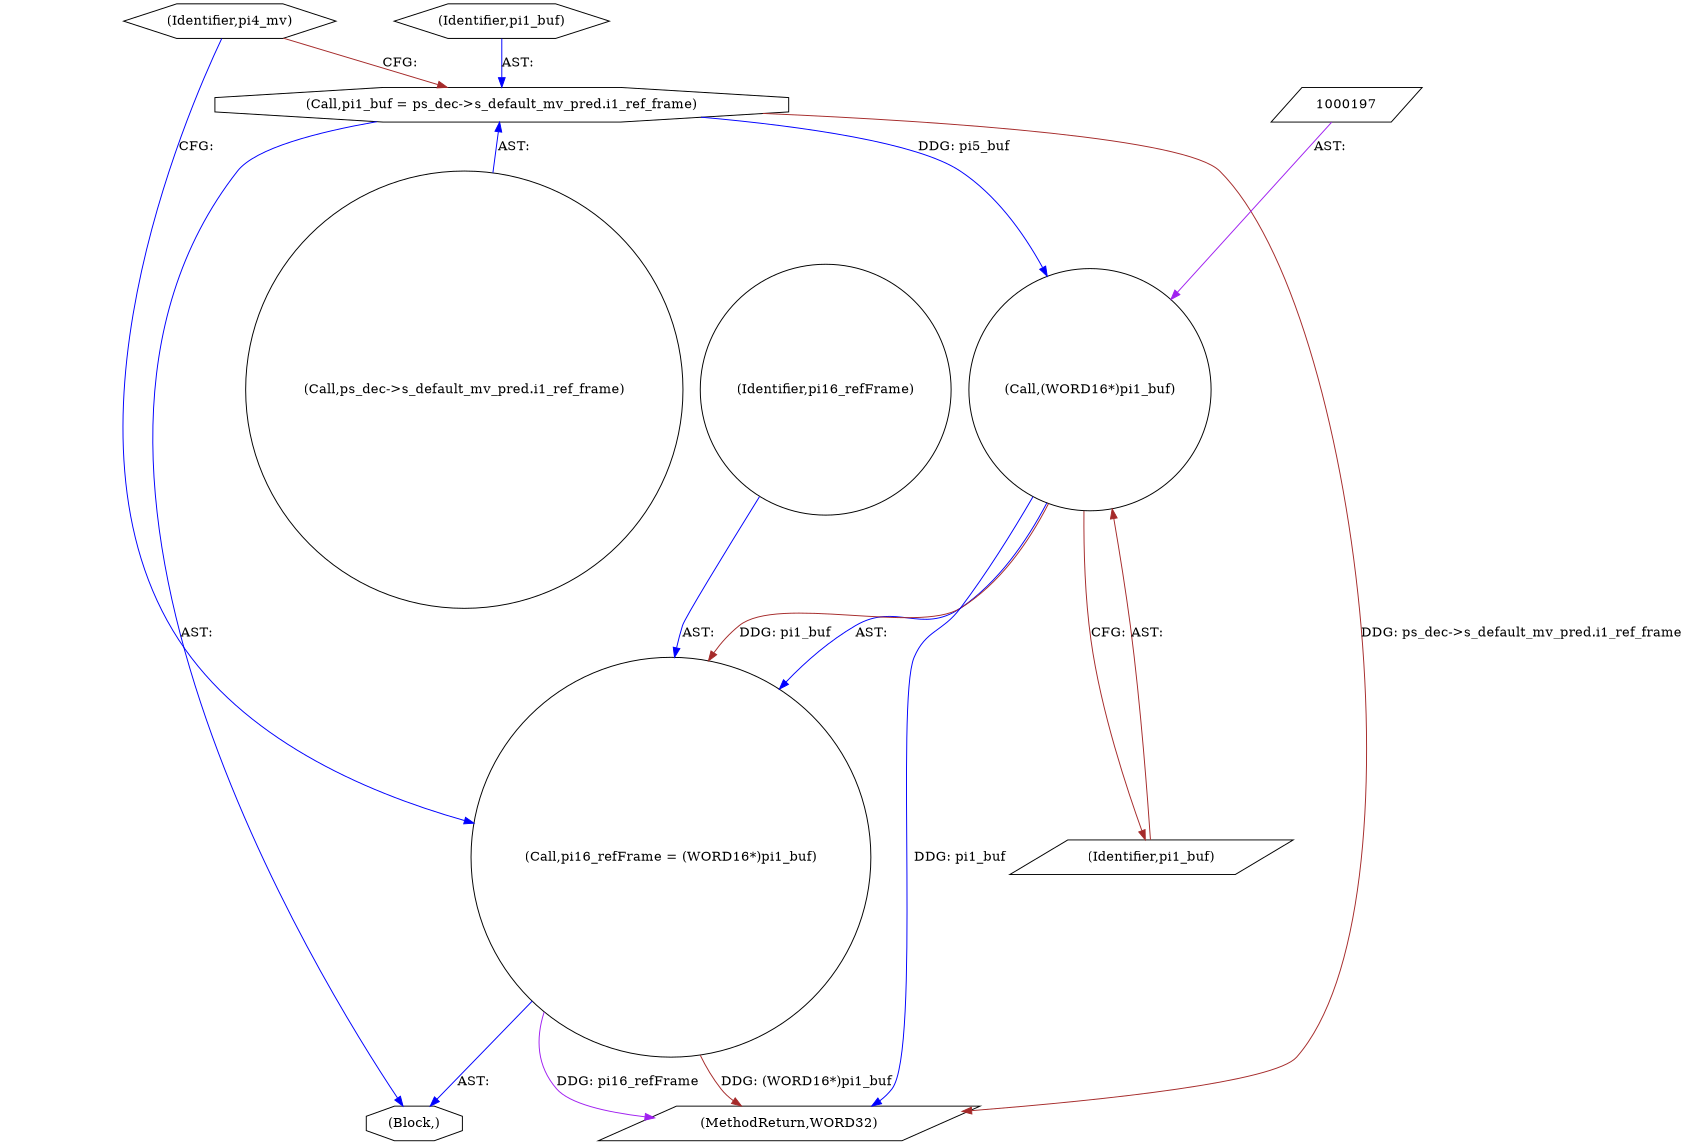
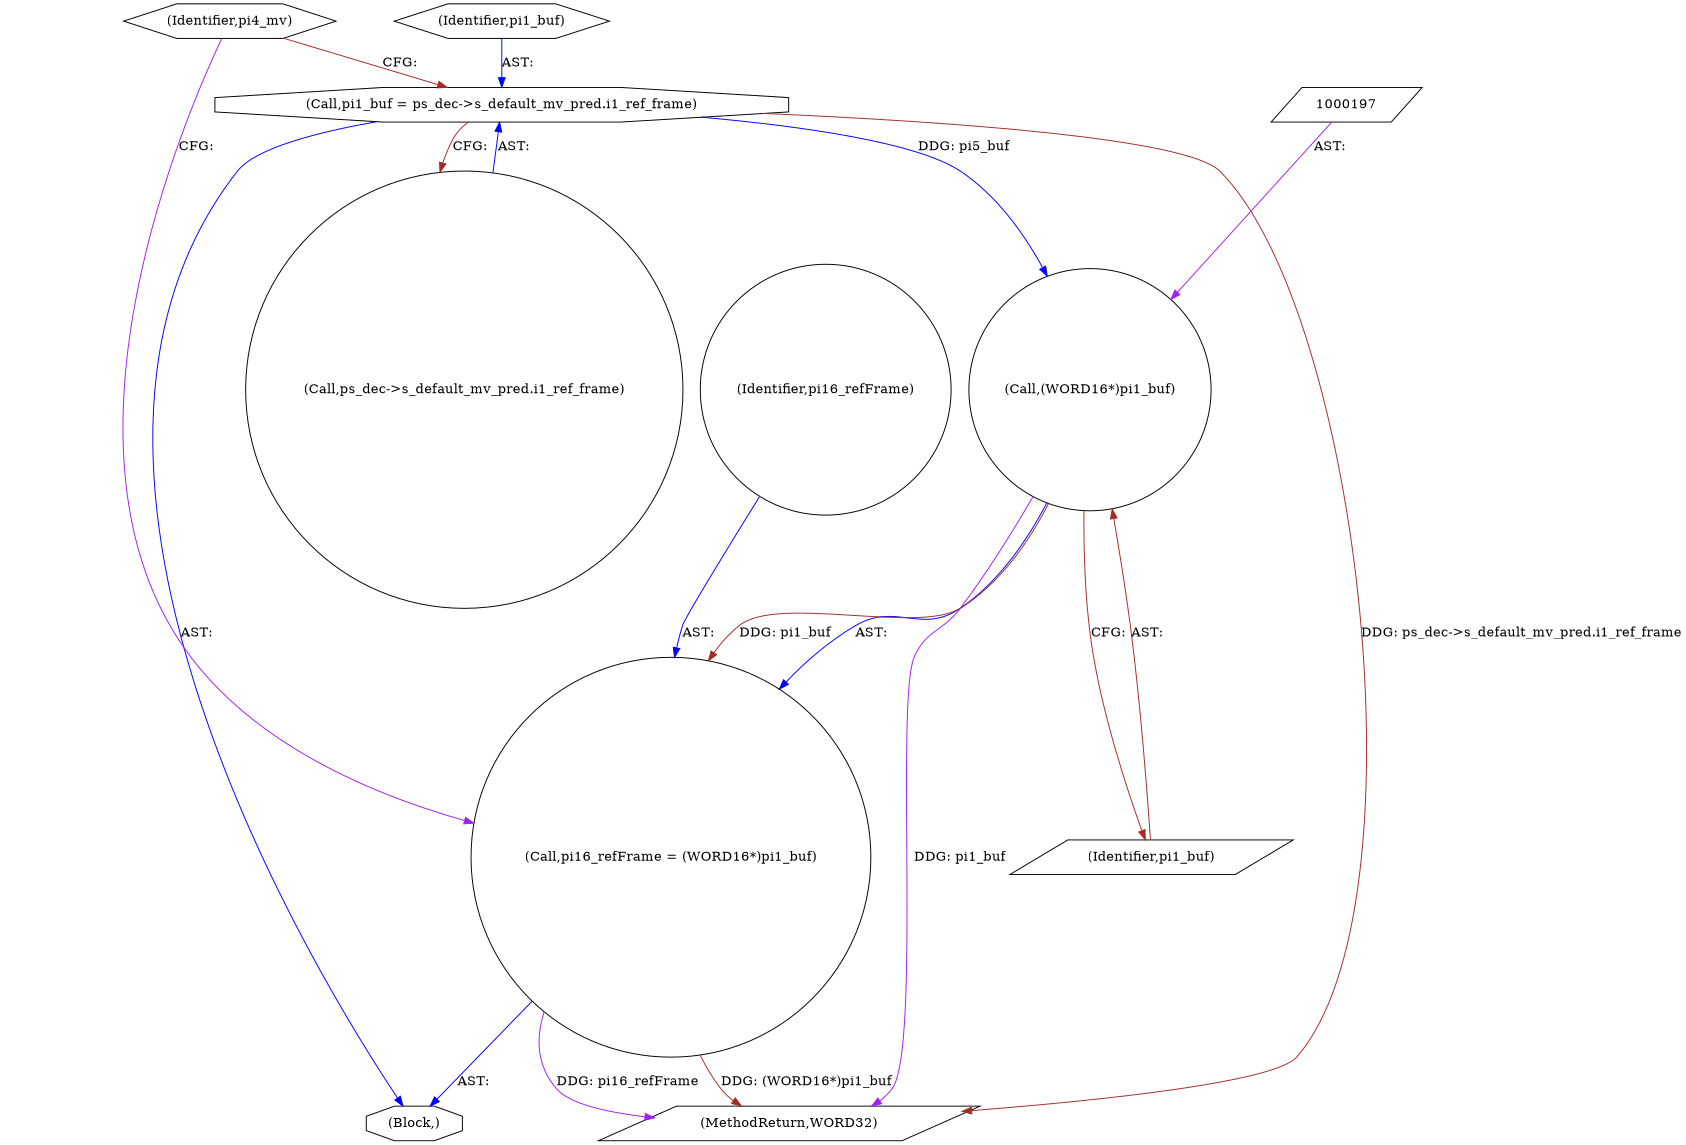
none -> (452, 140)
(132, 508) -> (132, 508)
(907, 782) -> (907, 782)
